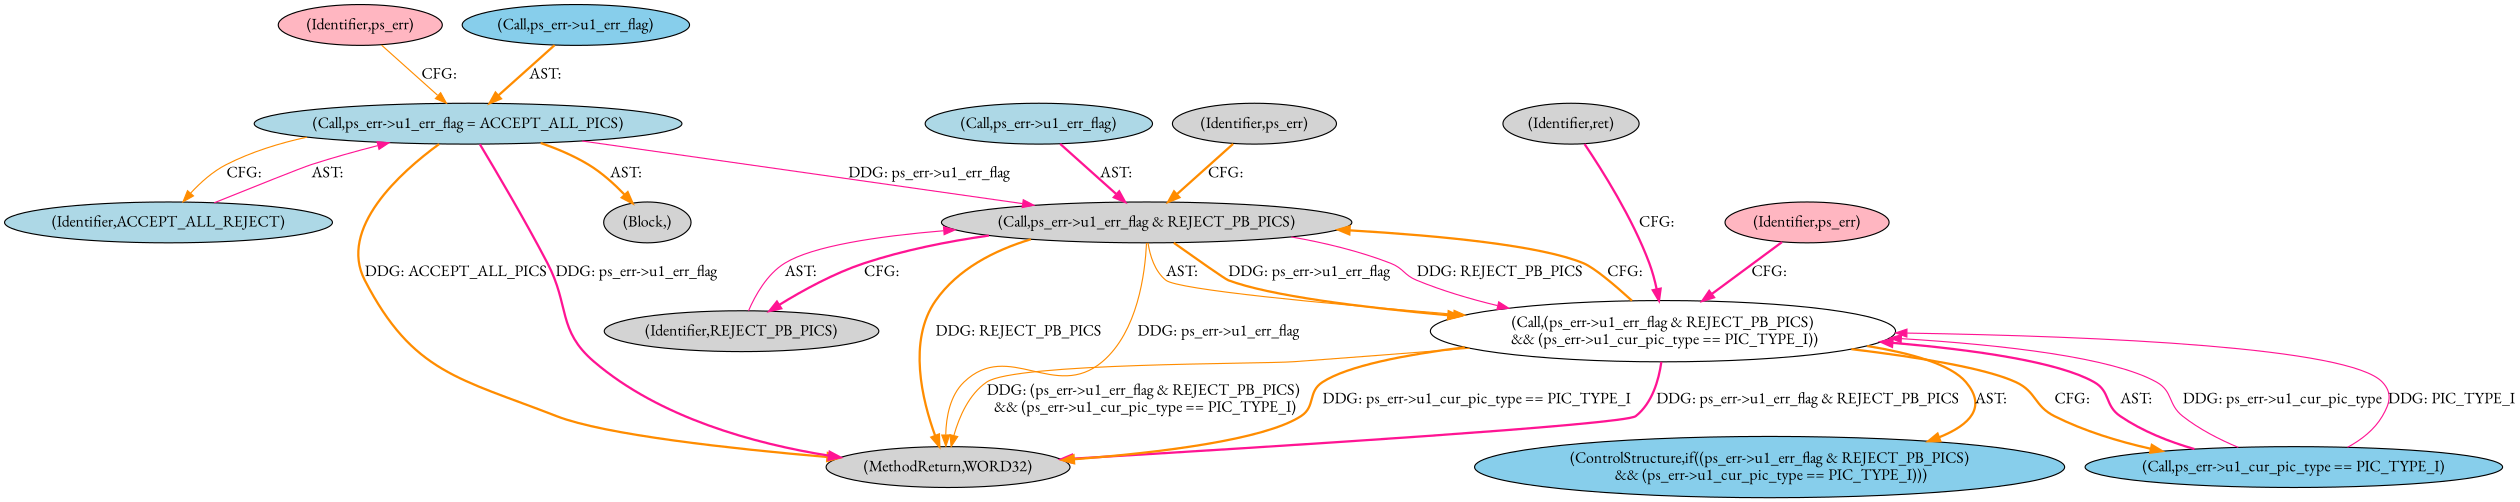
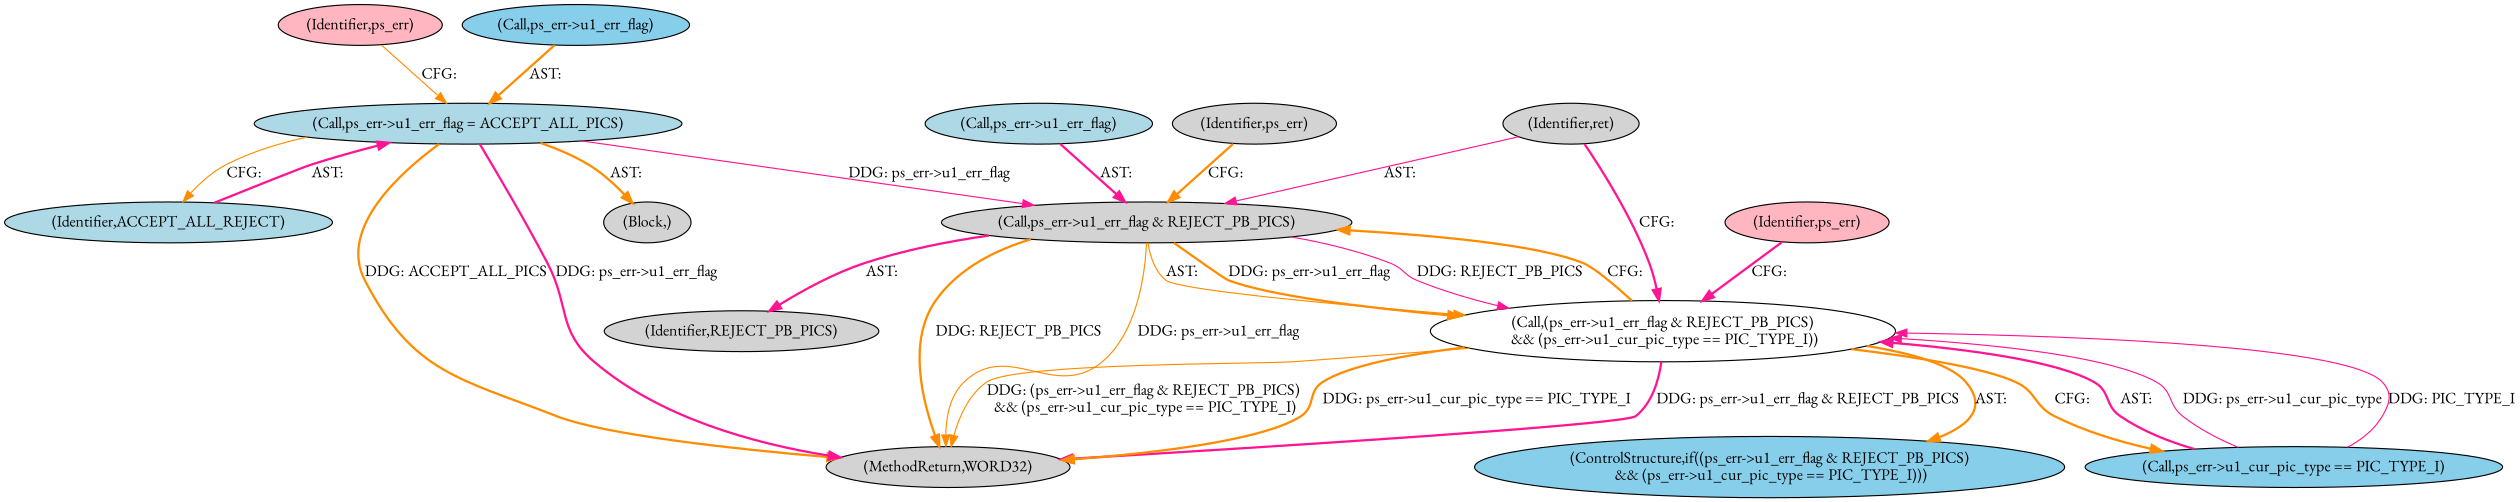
(295, 171) -> (295, 171)
(833, 246) -> (1377, 169)
(884, 272) -> (884, 272)
